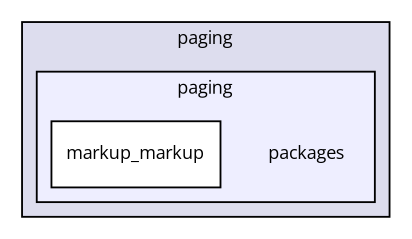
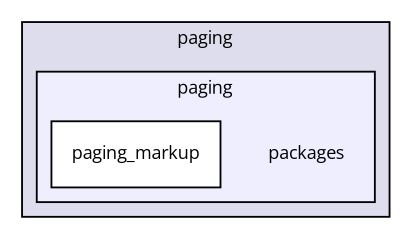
(136, 154) -> (136, 154)
